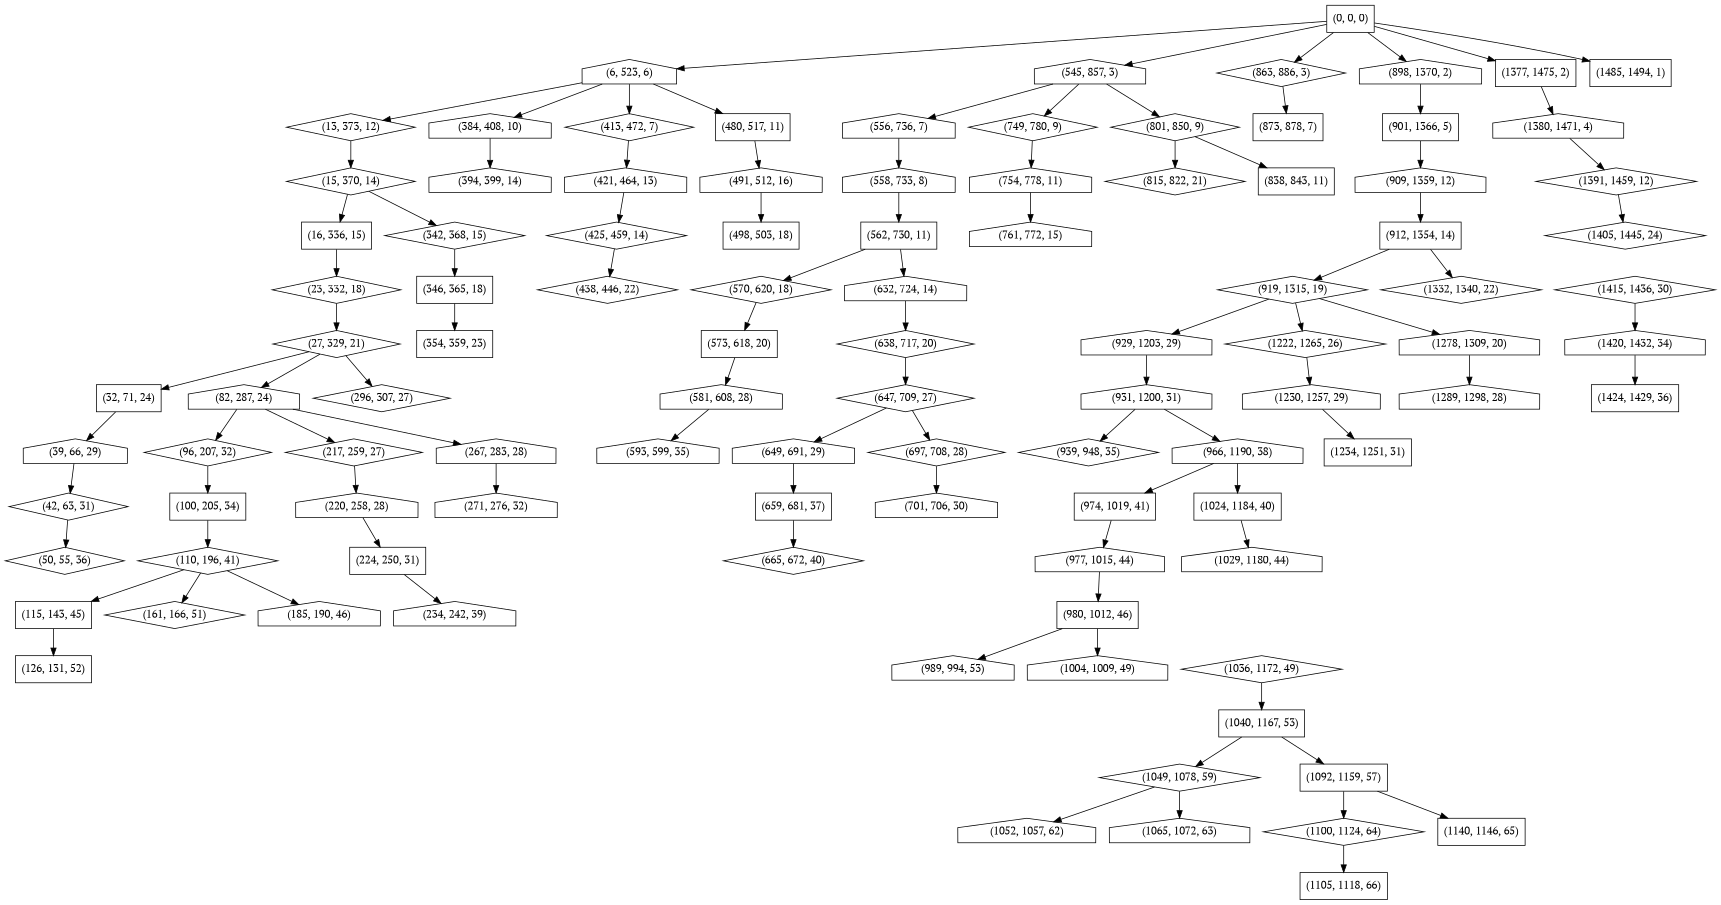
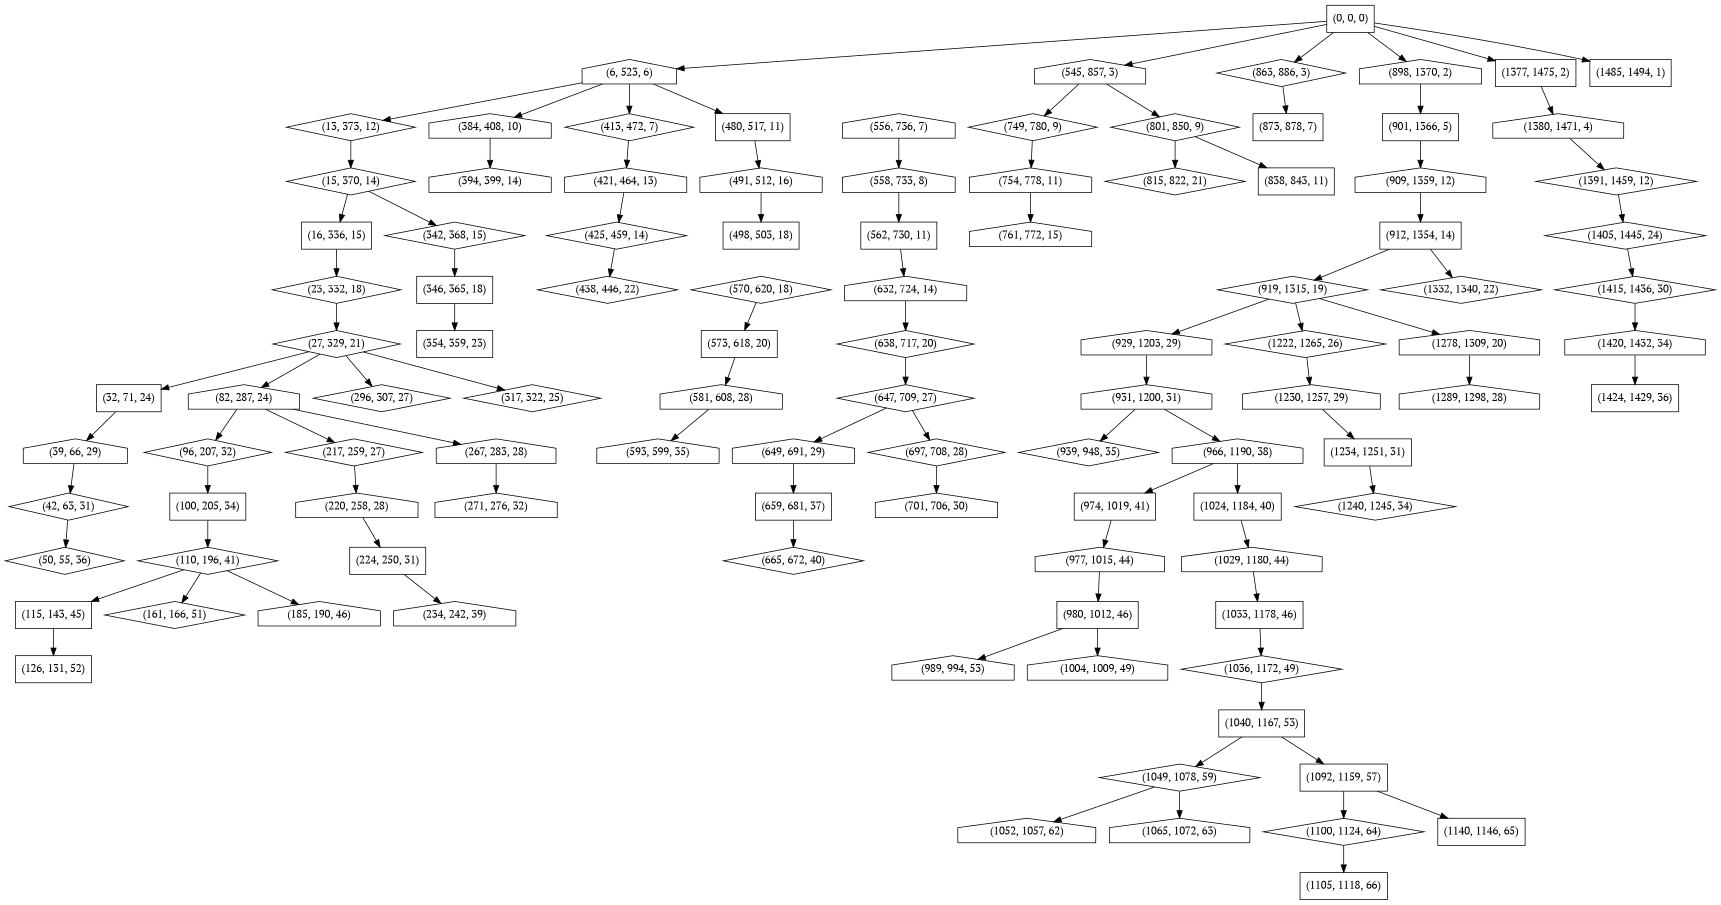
(994, 100) -> none
none -> (1629, 259)
(828, 264) -> none
none -> (532, 398)
none -> (1375, 507)
none -> (1259, 615)
